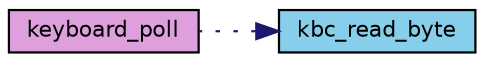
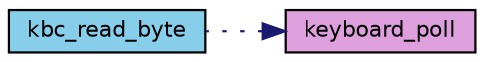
(227, 31) -> (234, 31)
